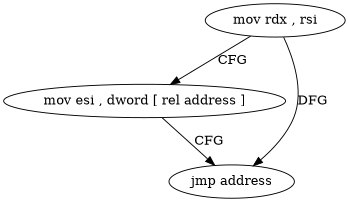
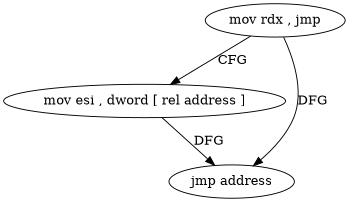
(275, 20) -> (275, 20)
(209, 141) -> (209, 141)
